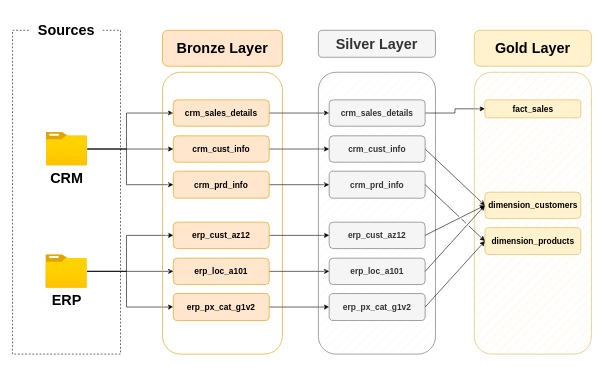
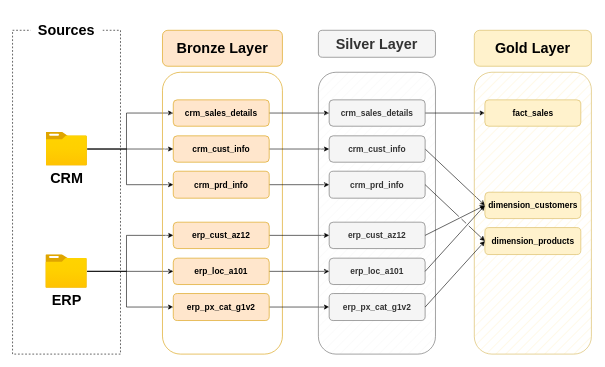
(533, 109) -> (533, 113)
